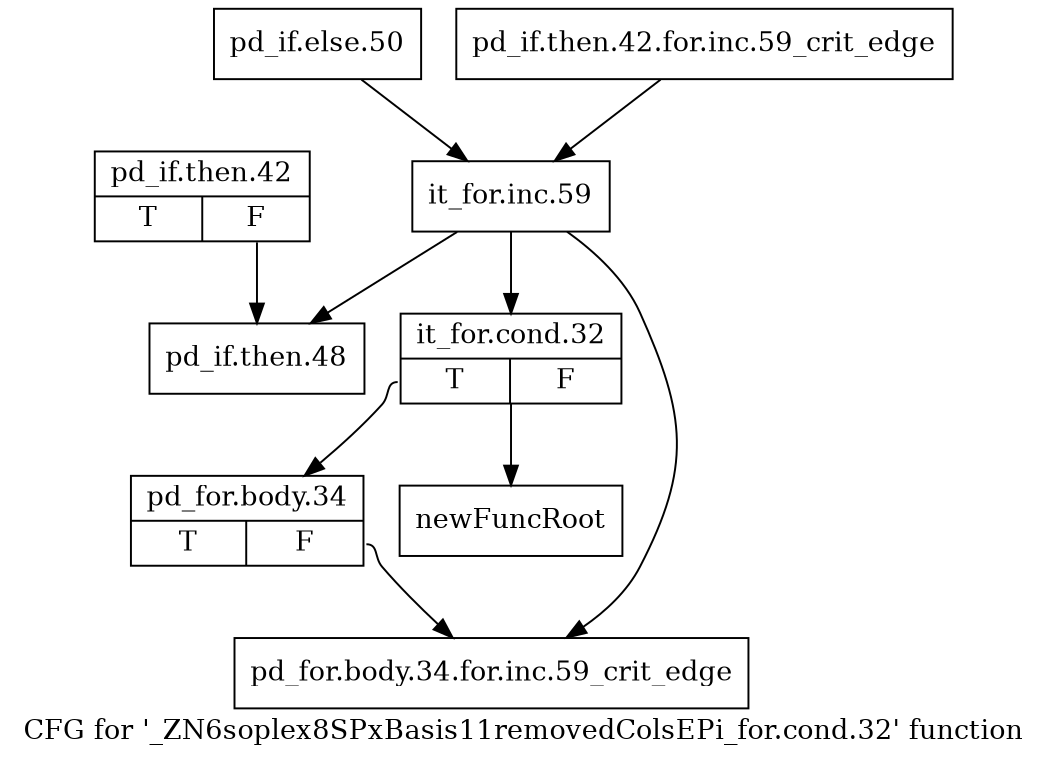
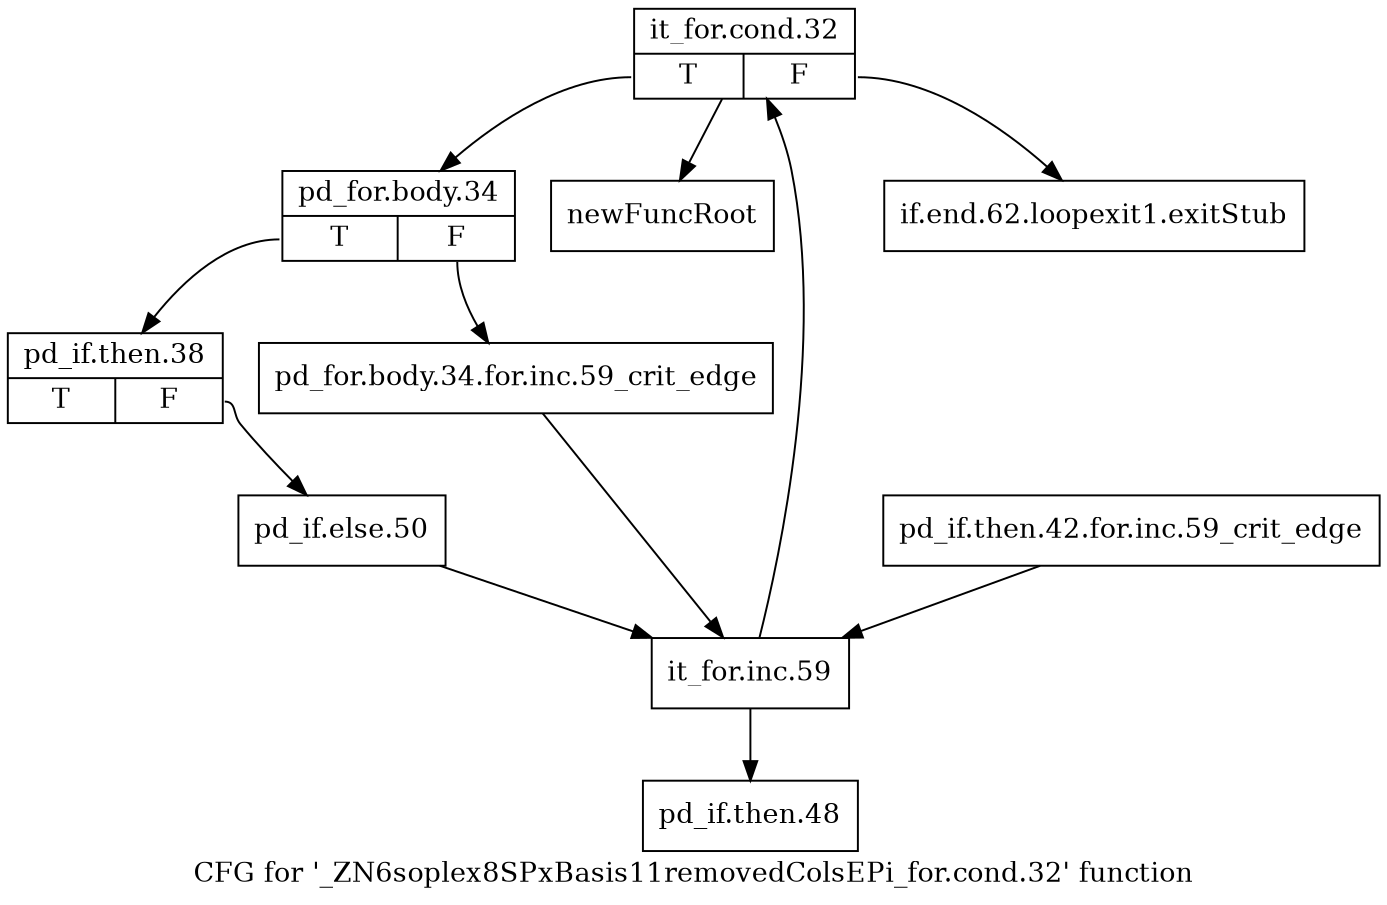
(202, 196) -> none
none -> (1094, 216)
none -> (115, 378)
(676, 427) -> (627, 518)
